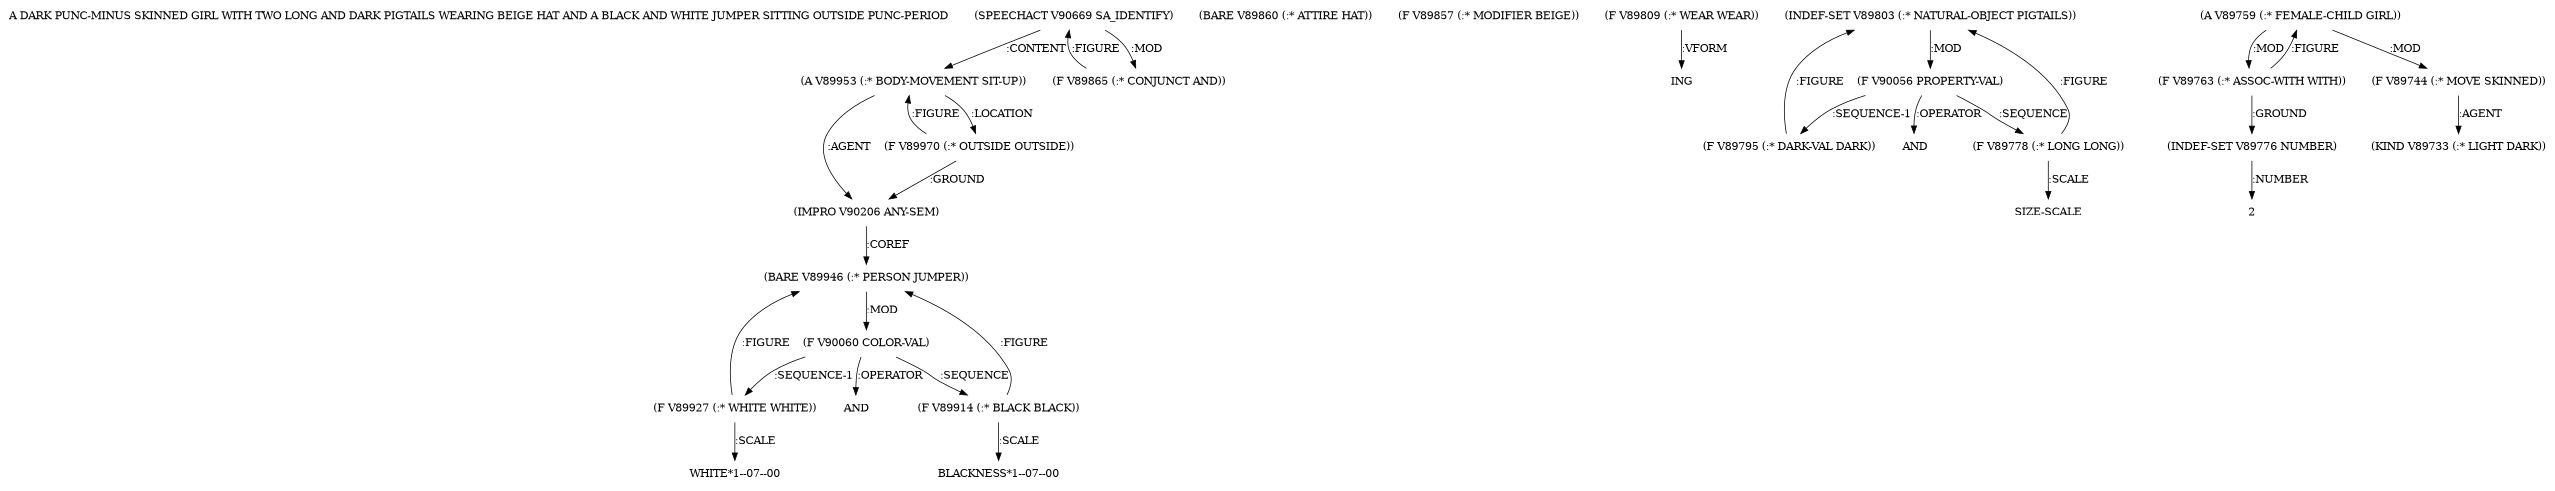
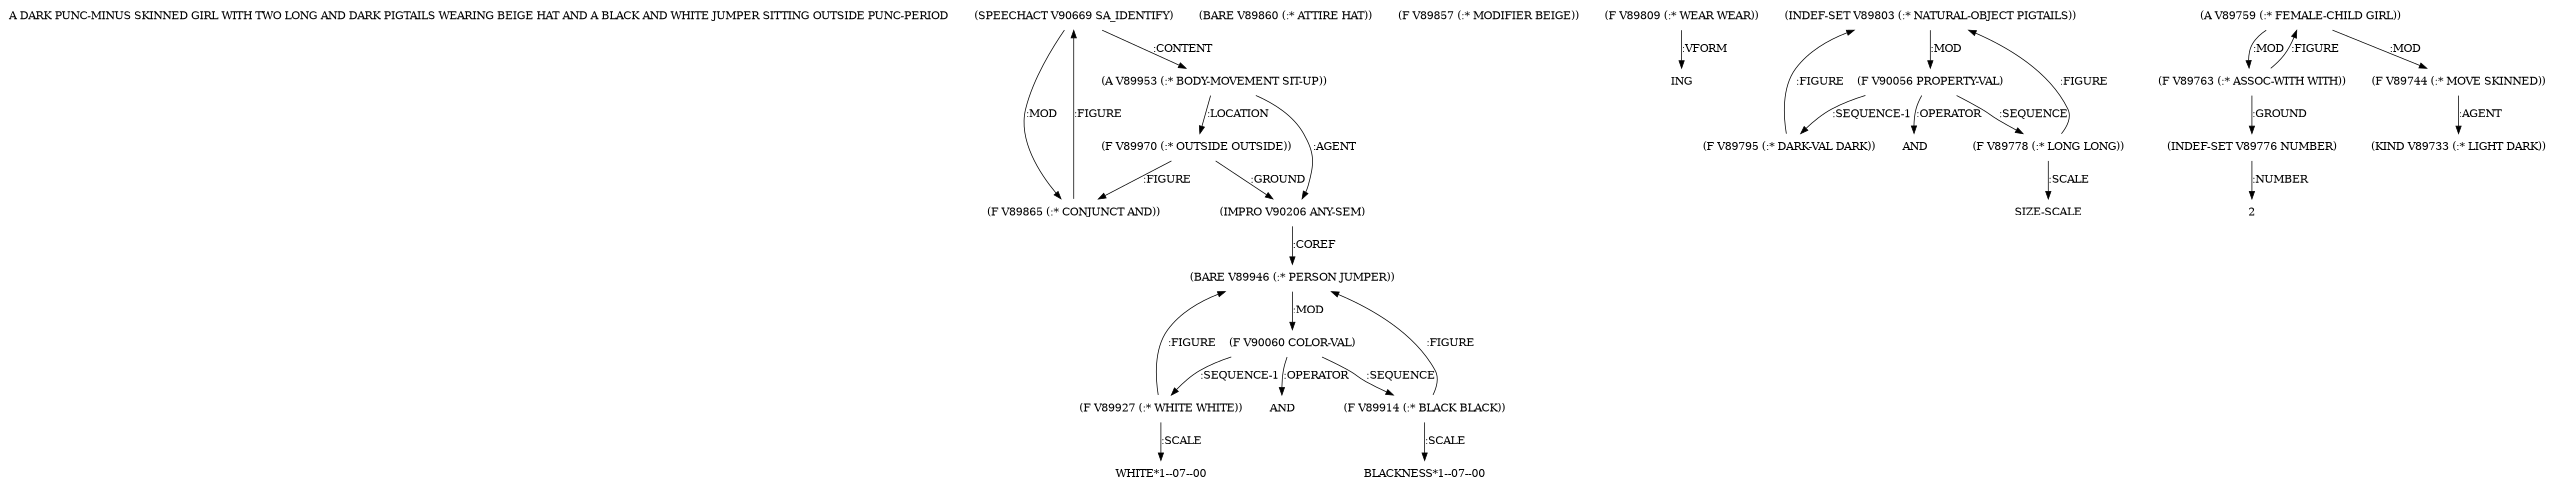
(912, 121) -> (1138, 178)
